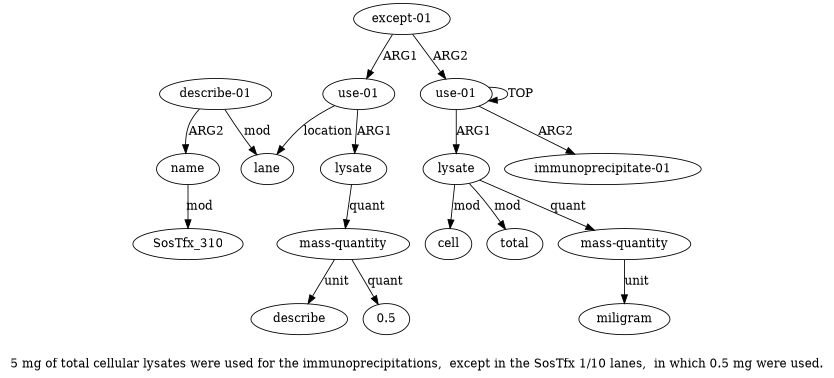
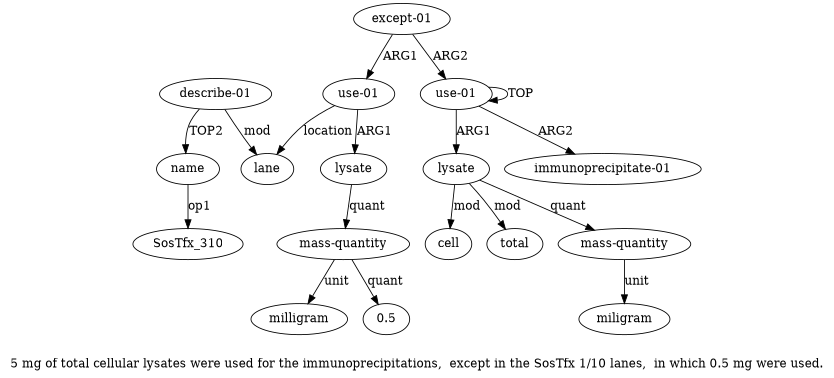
(207, 132) -> (207, 132)
(200, 207) -> (200, 207)
(299, 319) -> (299, 319)
